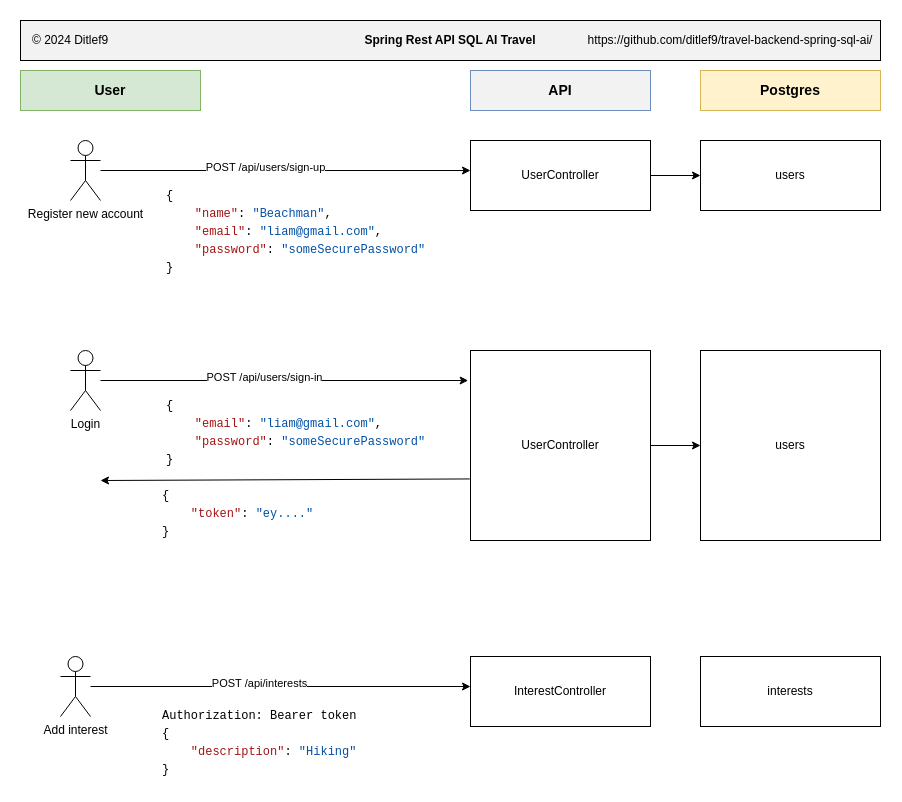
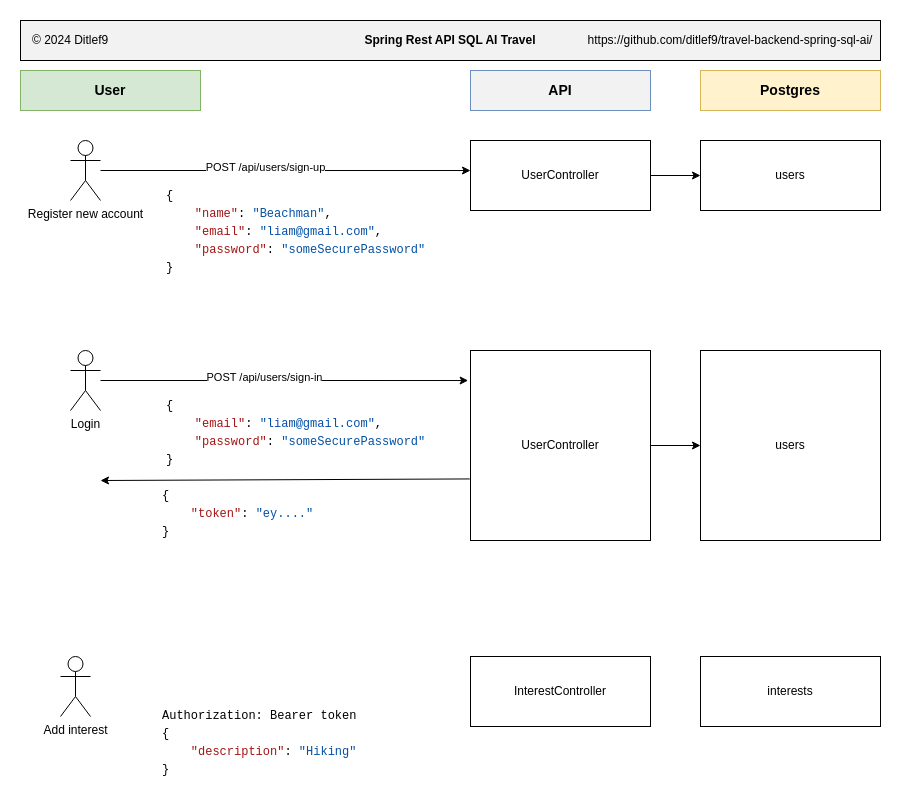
(277, 687) -> none
